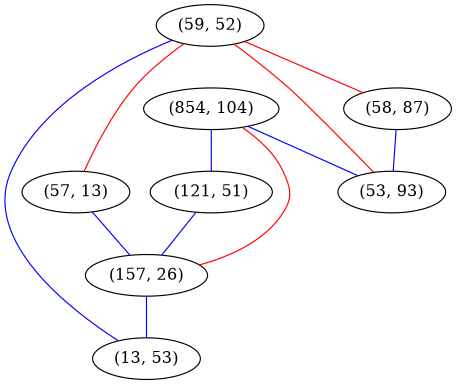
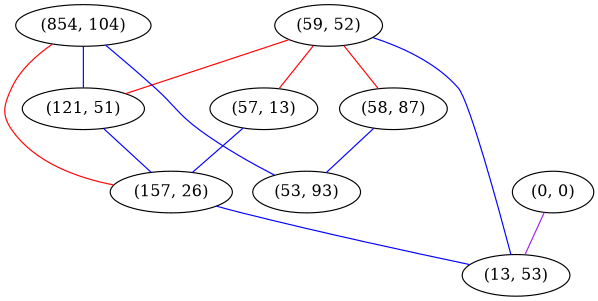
(307, 105) -> (207, 67)
none -> (553, 192)
